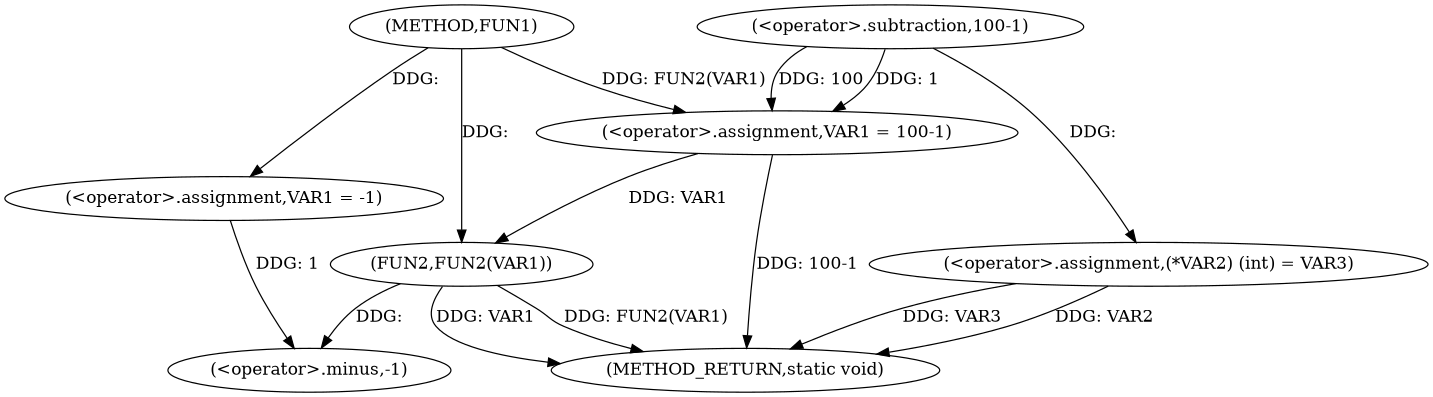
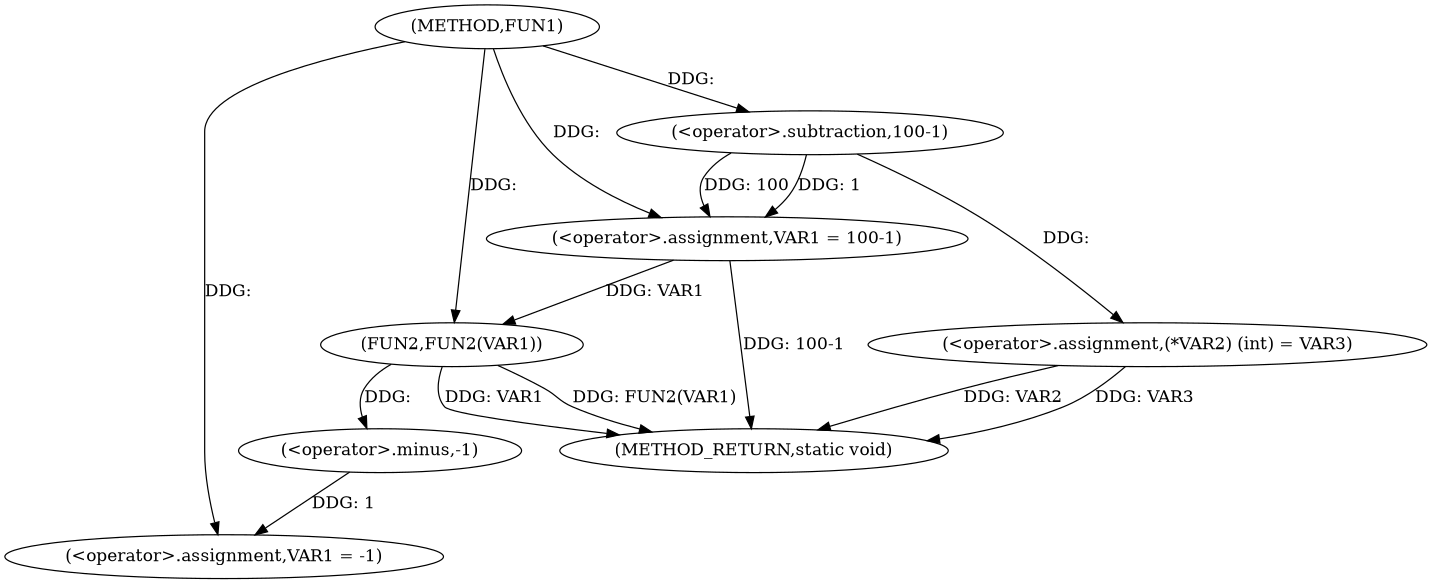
none -> (640, 77)
(684, 80) -> (579, 133)
(254, 282) -> (308, 500)
